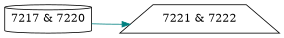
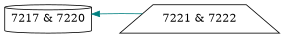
(107, 24) -> (121, 14)
